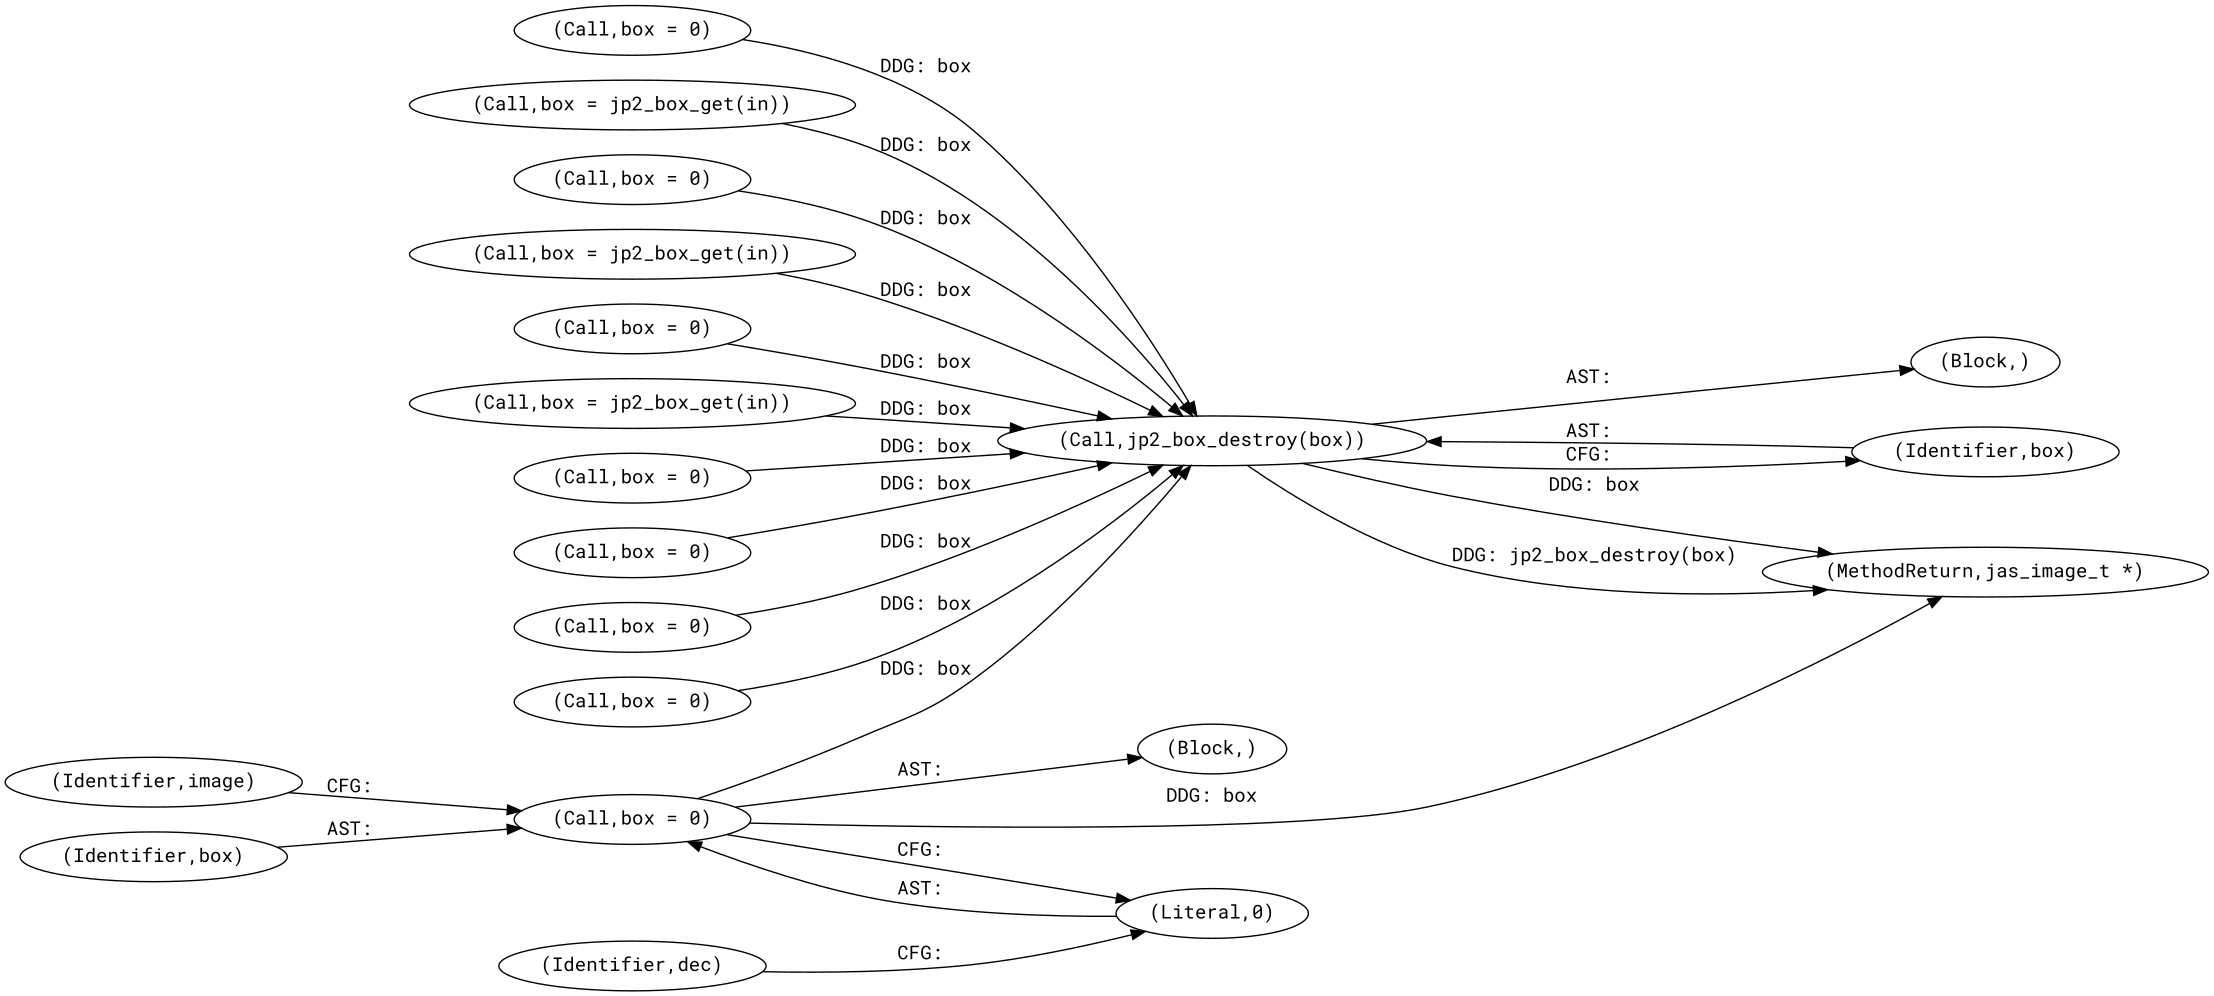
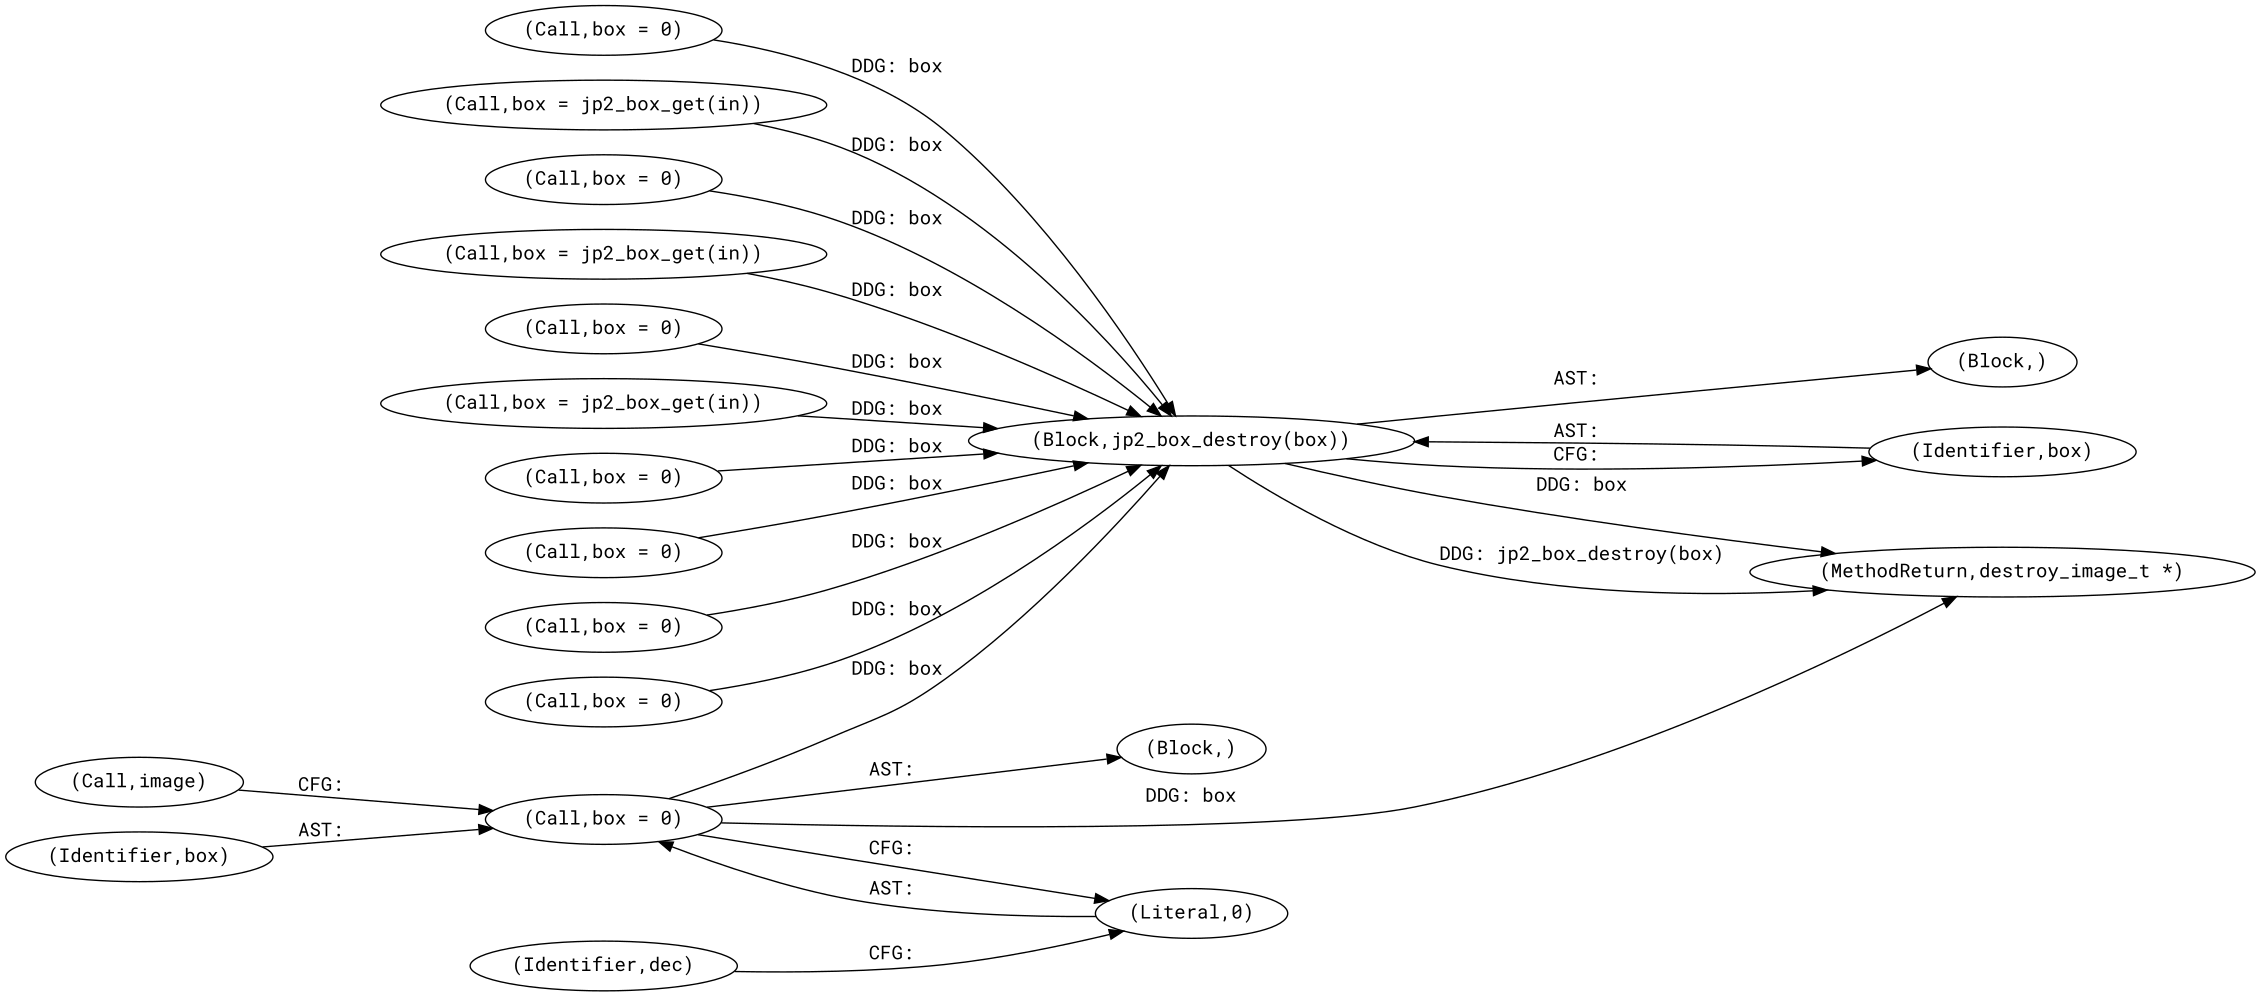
(1212, 441) -> (1192, 441)
(1985, 572) -> (2003, 572)
(154, 782) -> (139, 782)
